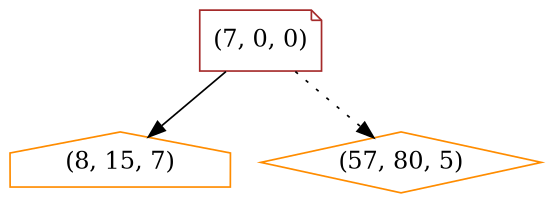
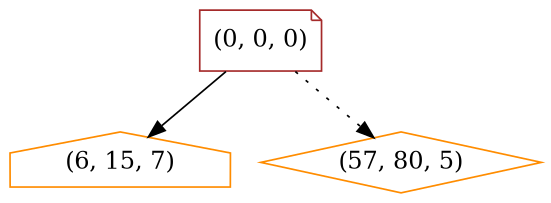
(261, 41) -> (261, 41)
(120, 162) -> (120, 162)
